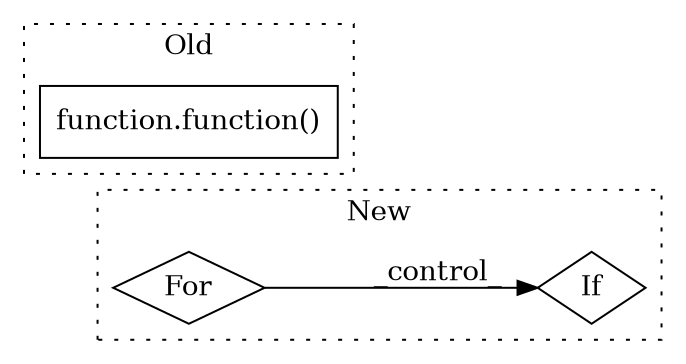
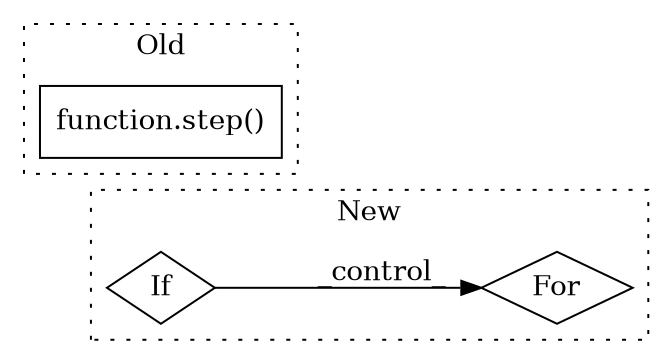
(189, 122) -> (161, 122)
(391, 288) -> (338, 288)
